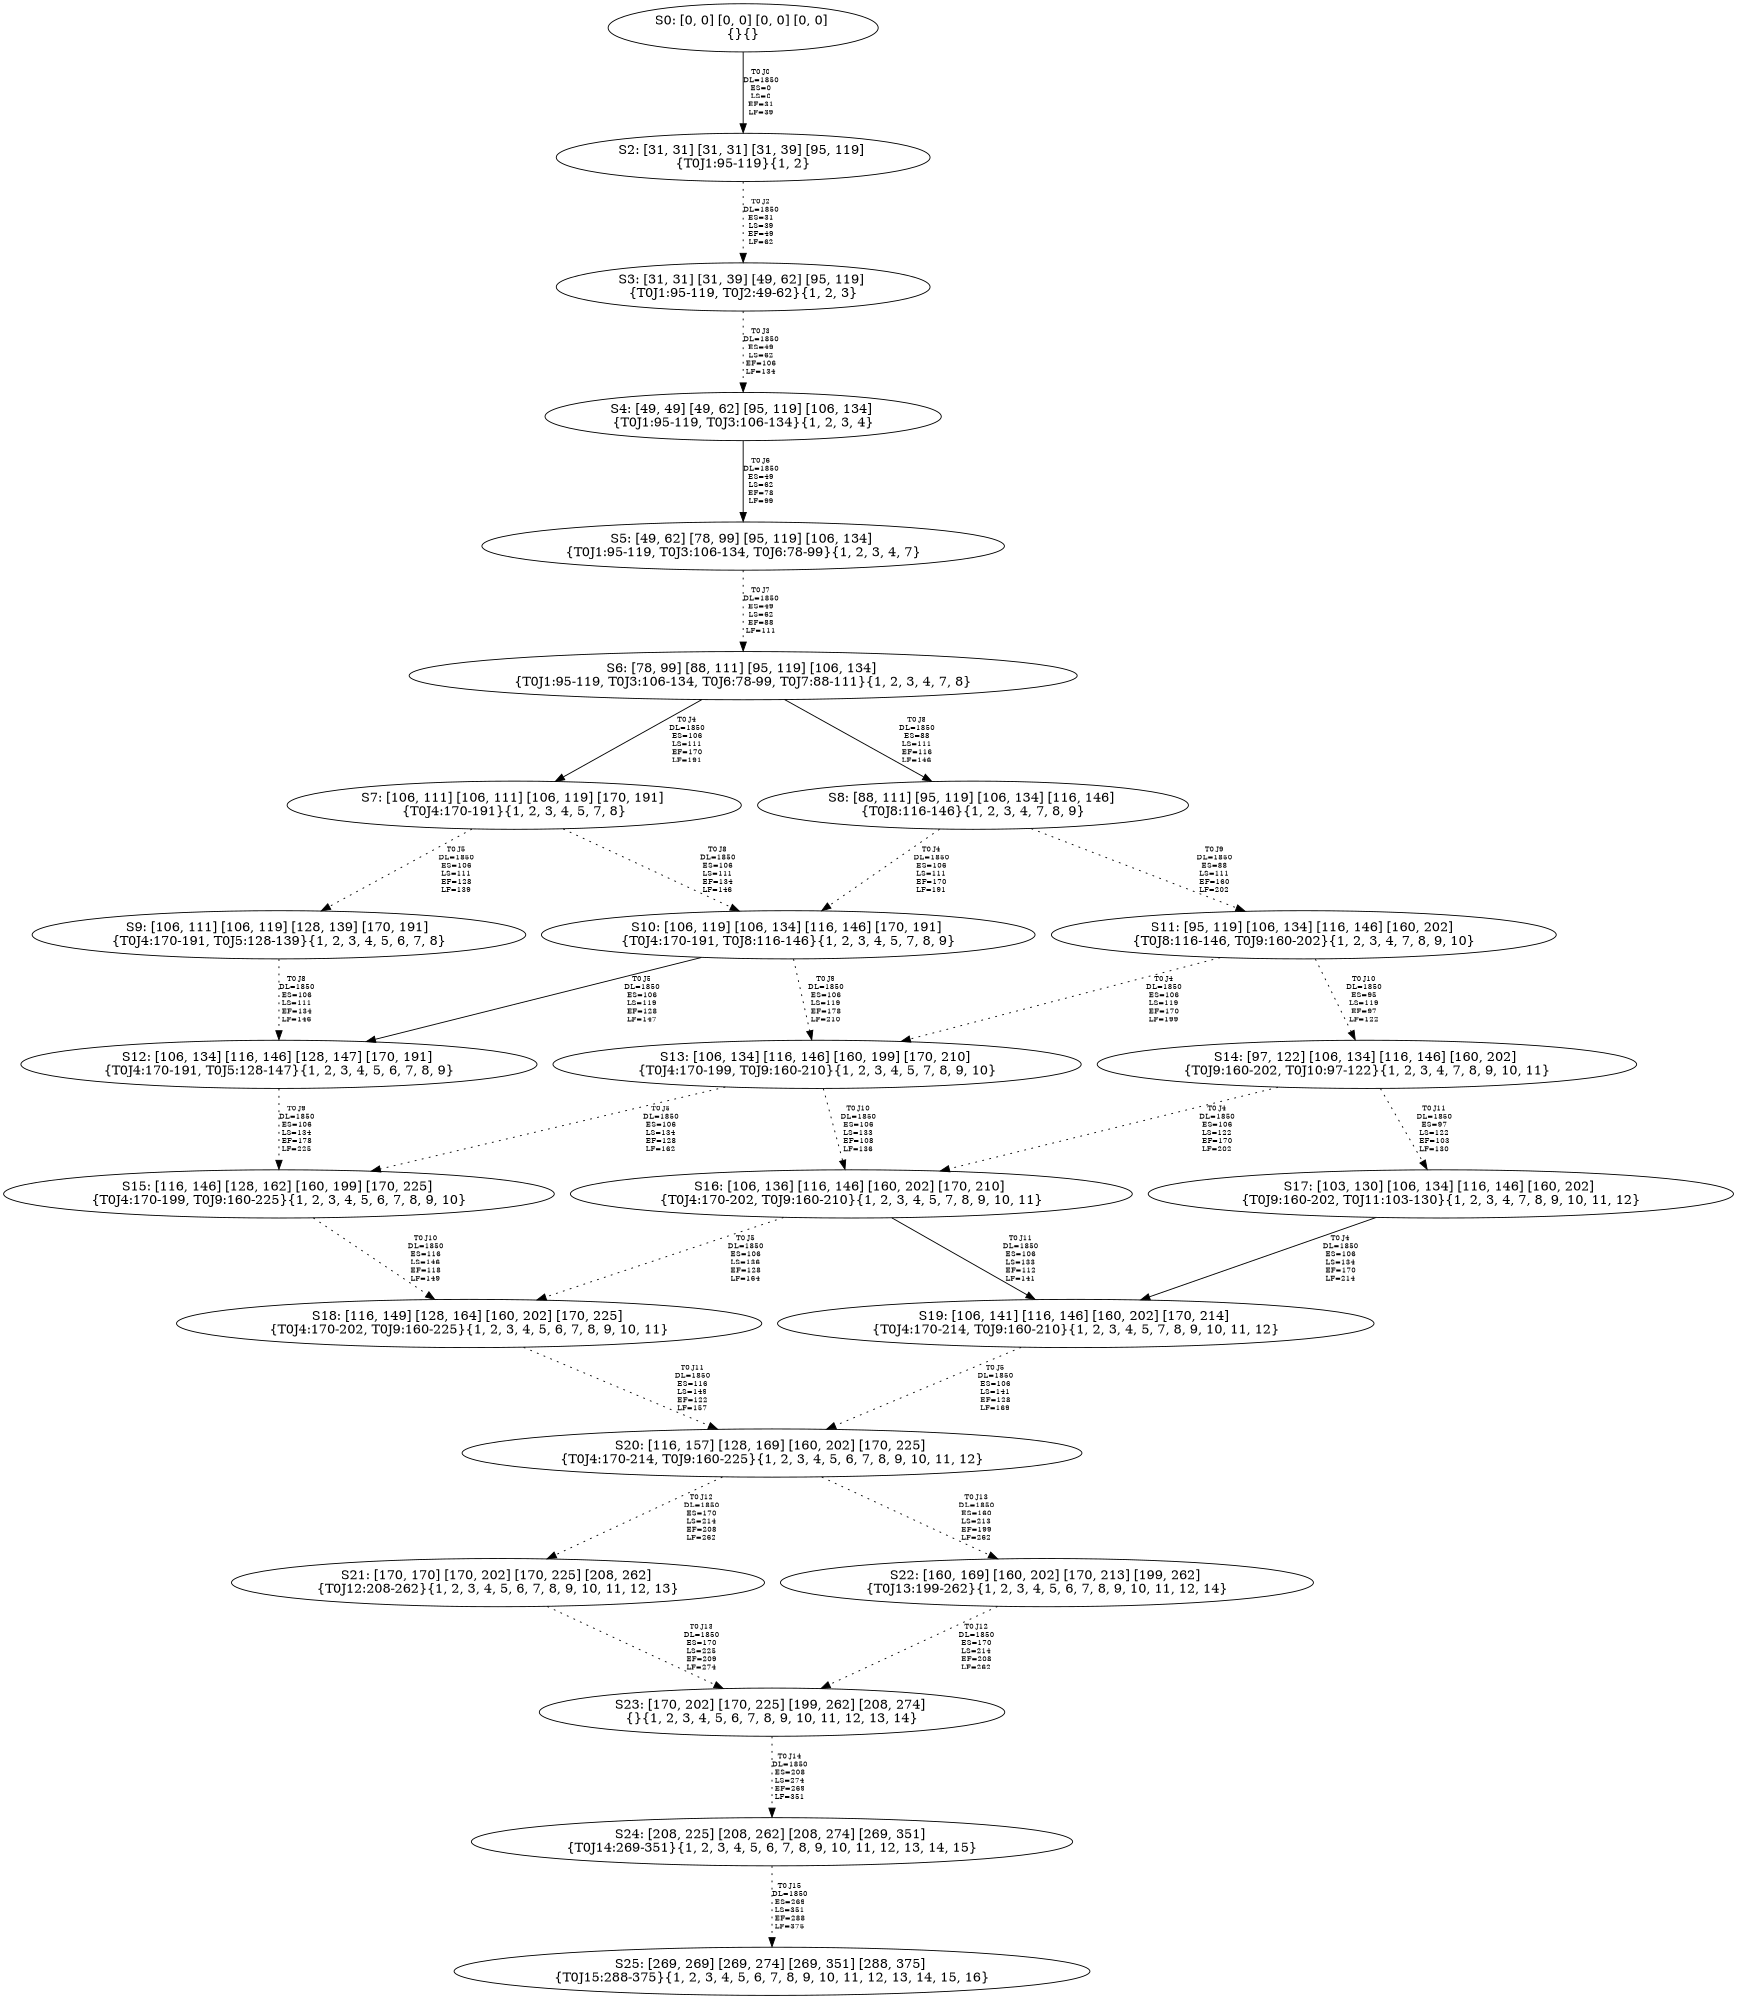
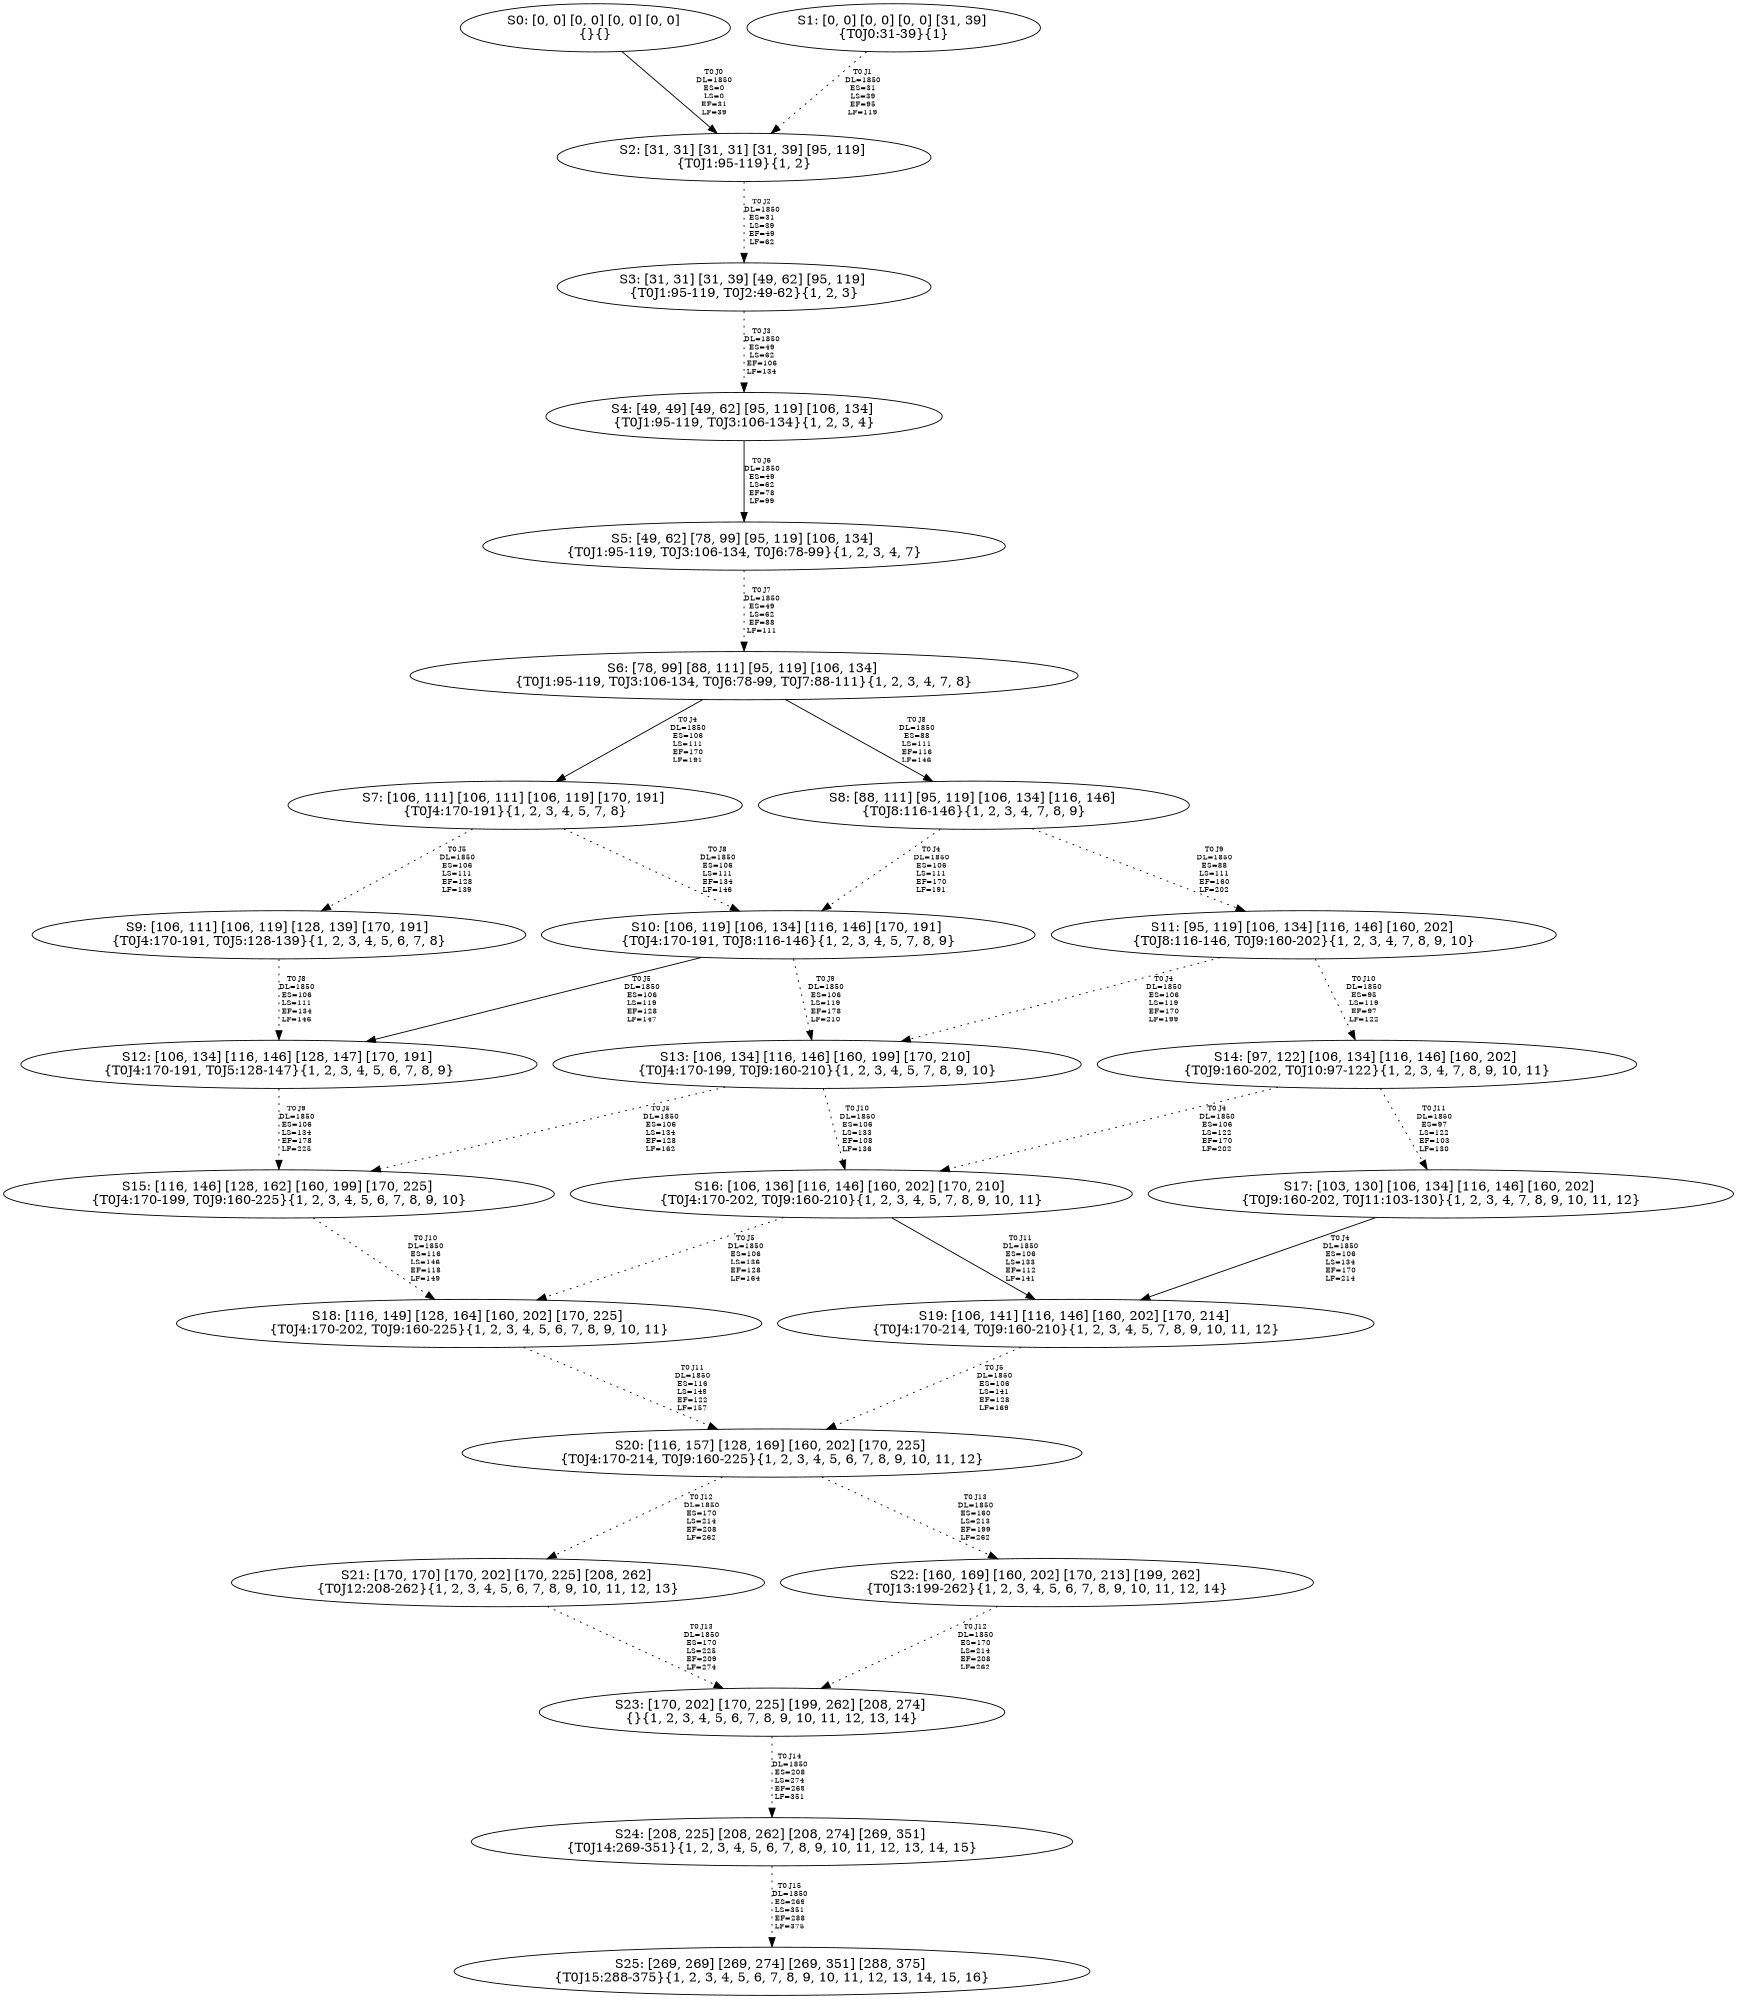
none -> (894, 28)
